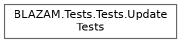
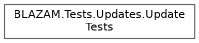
(91, 22) -> (100, 22)
